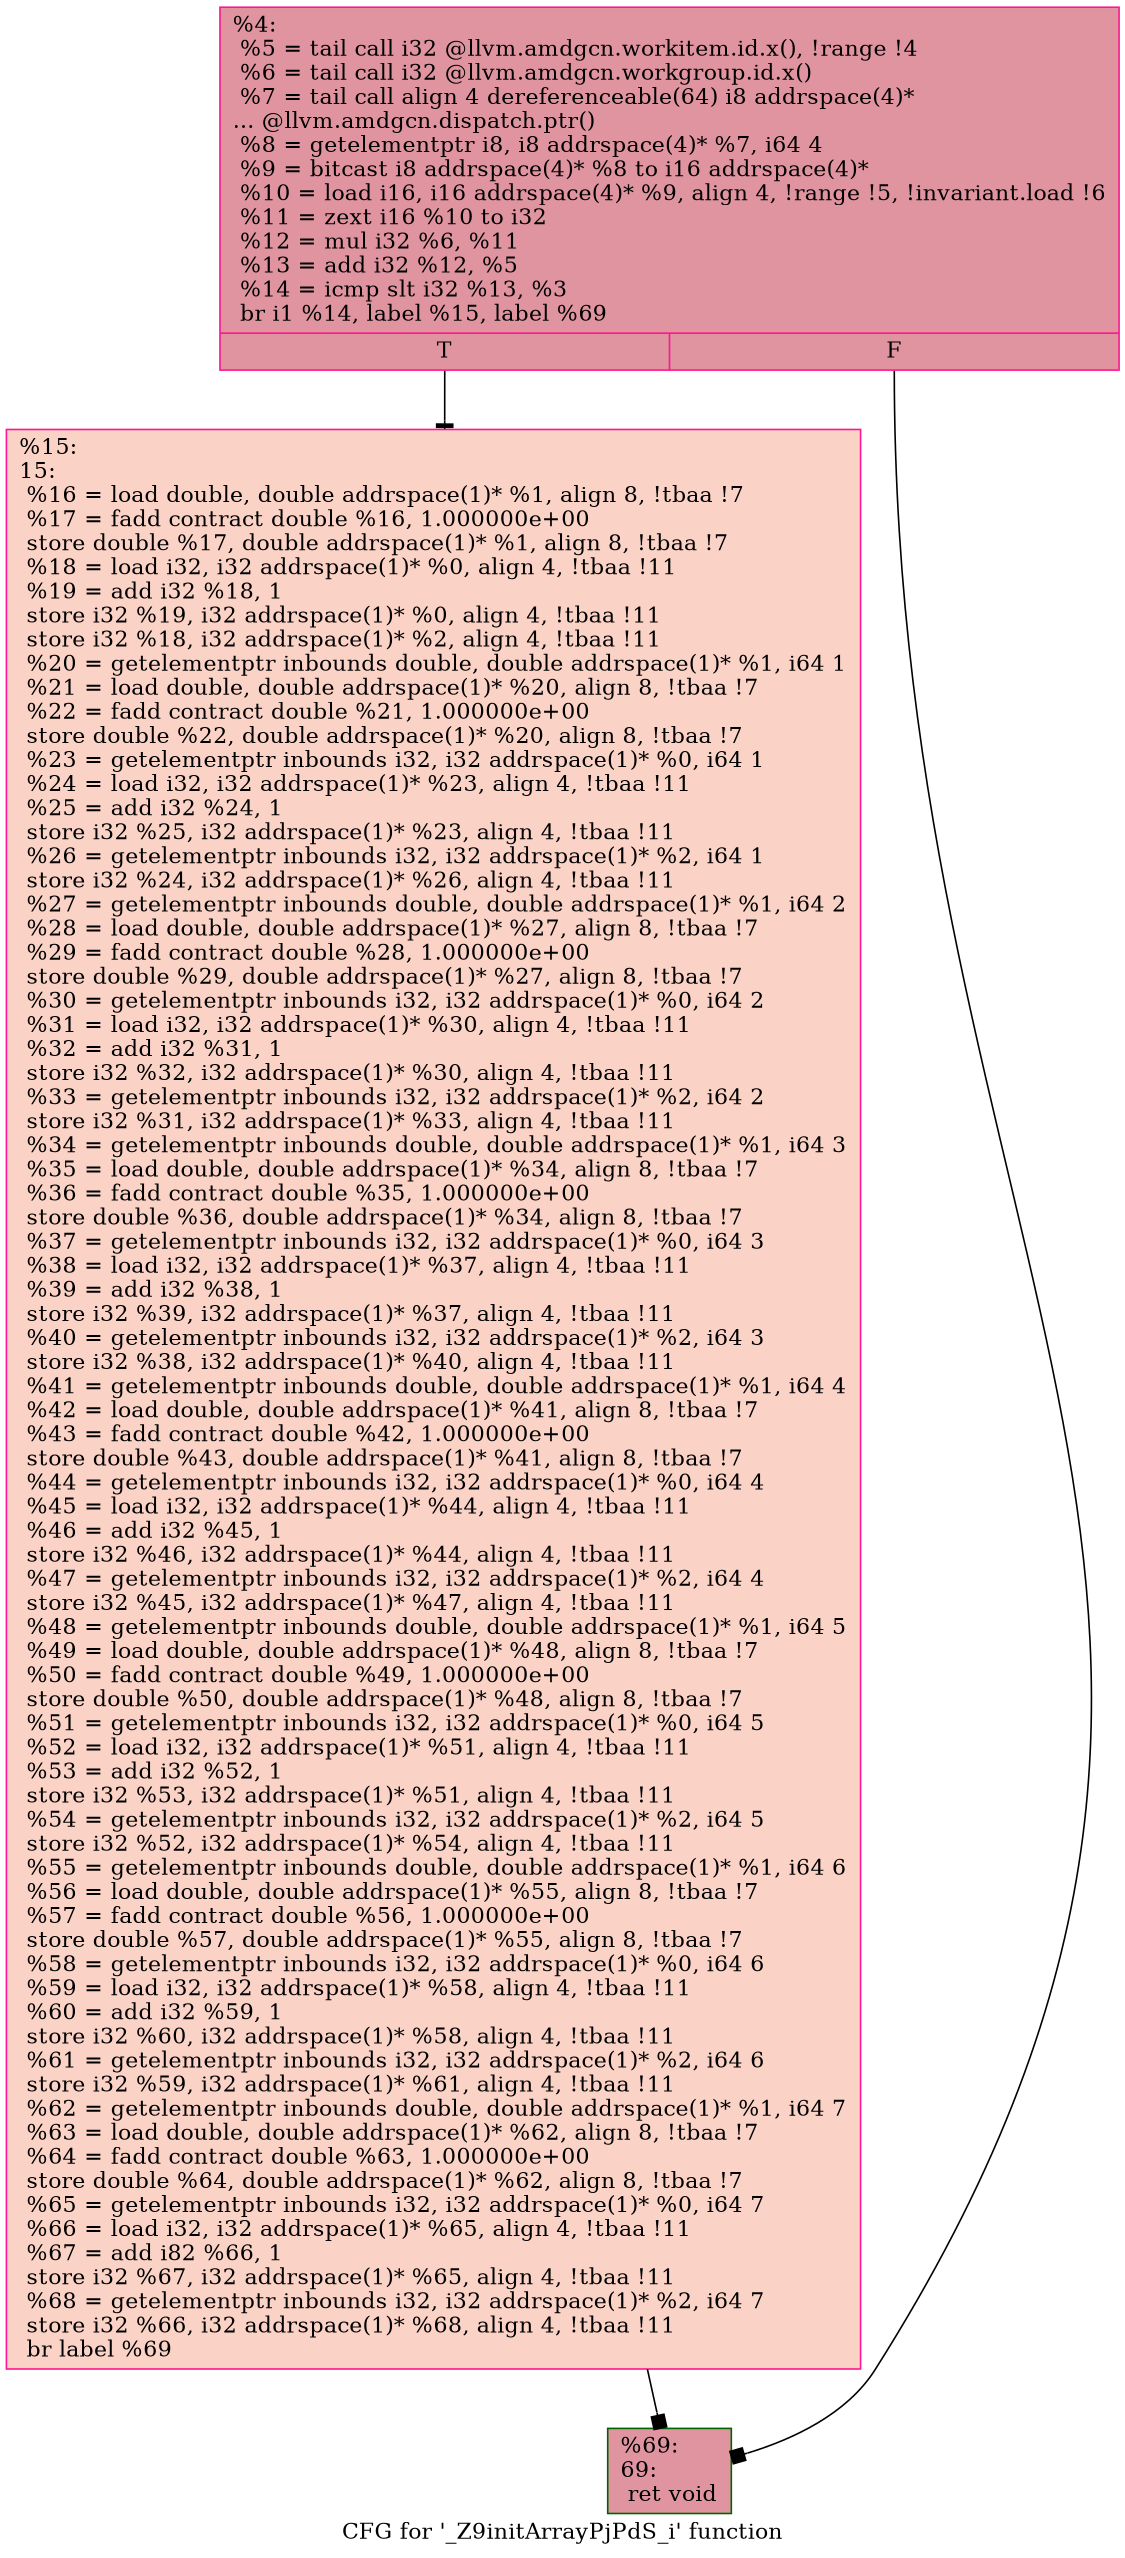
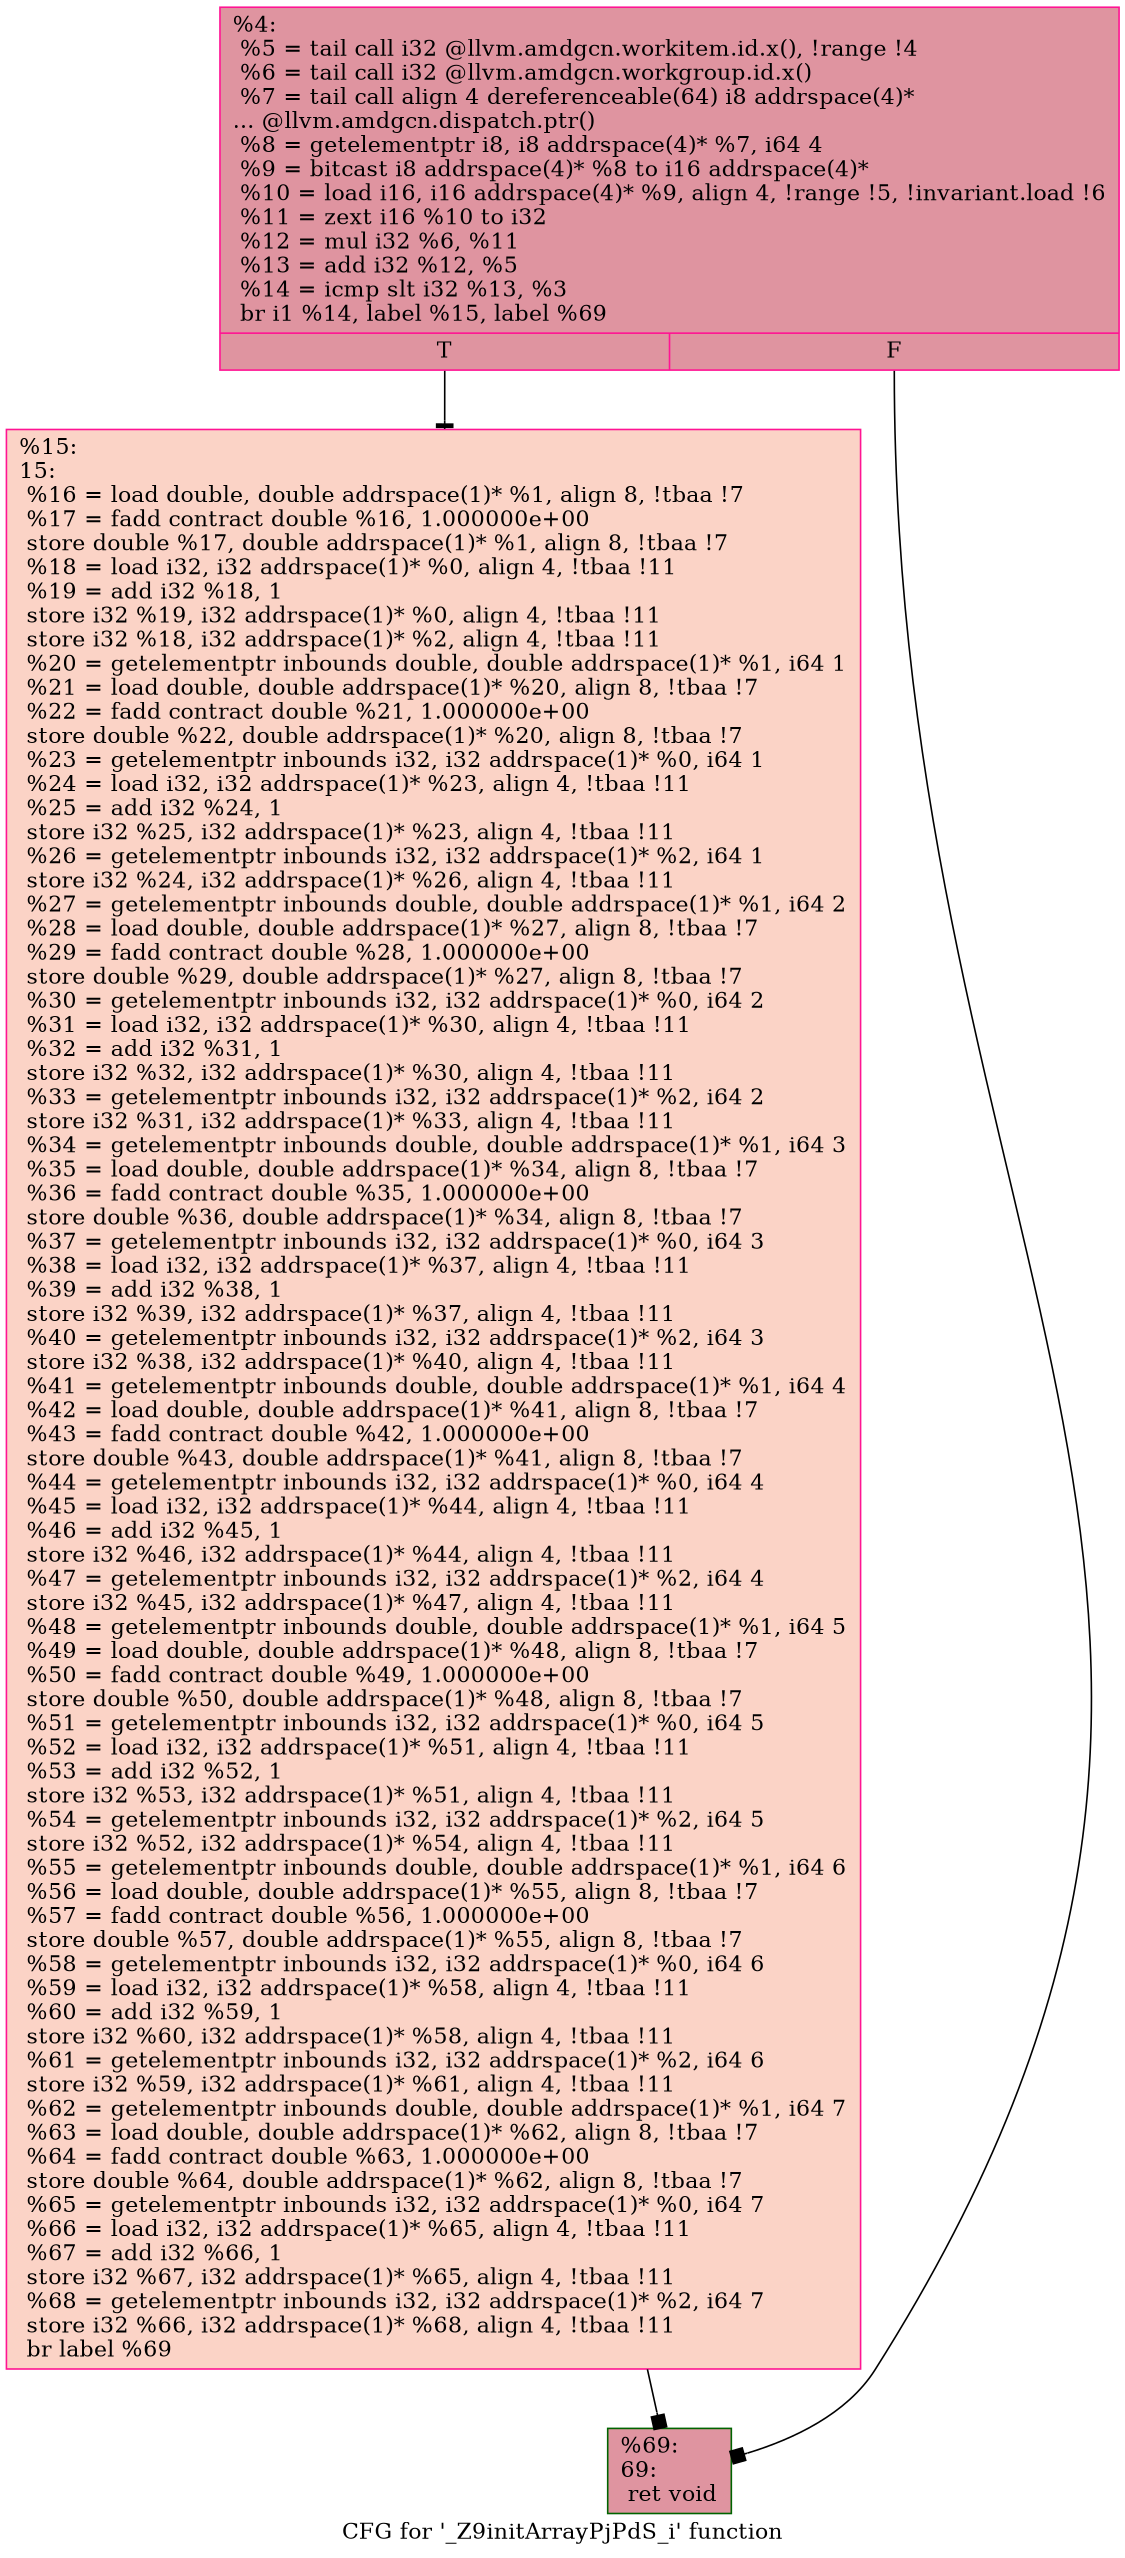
(152, 2253) -> (152, 2253)
